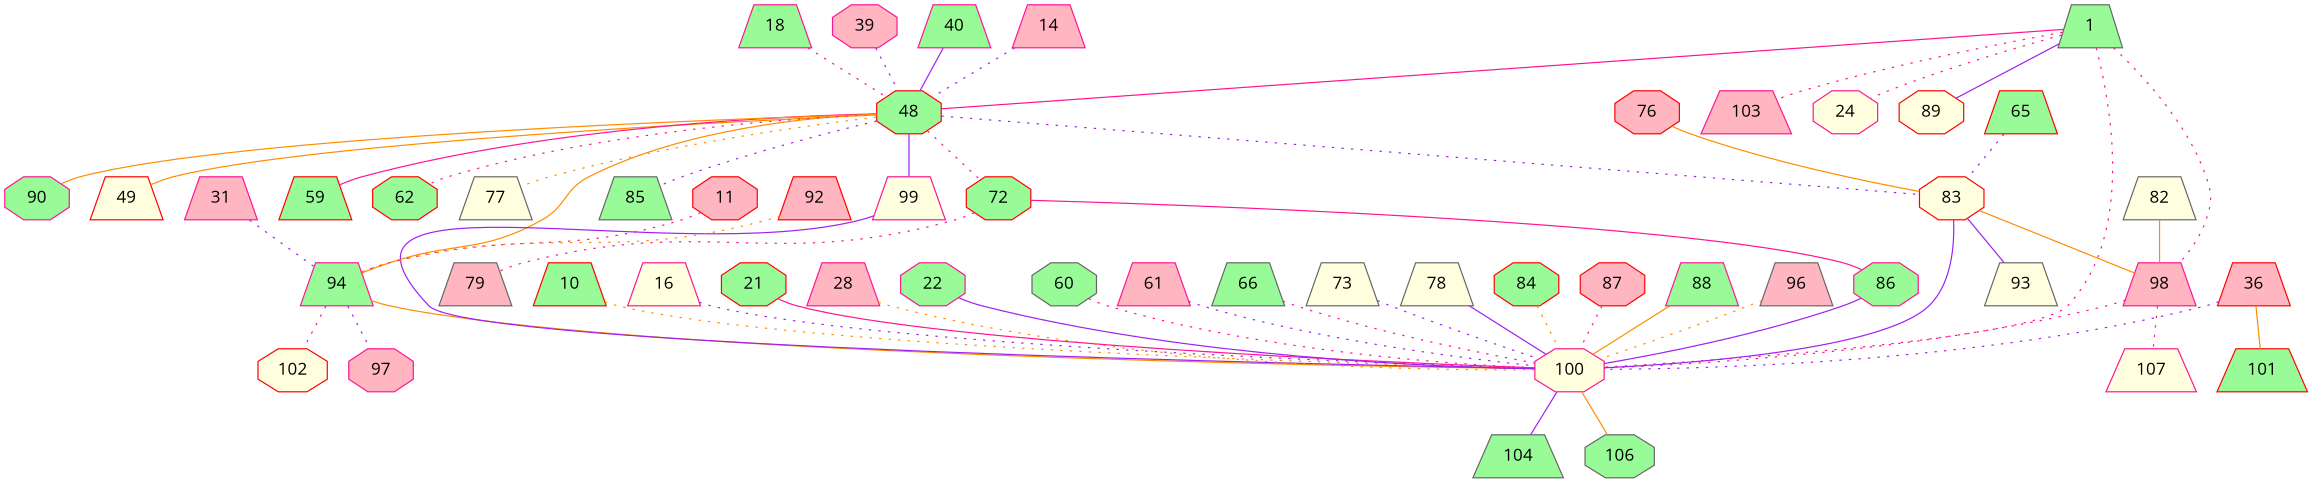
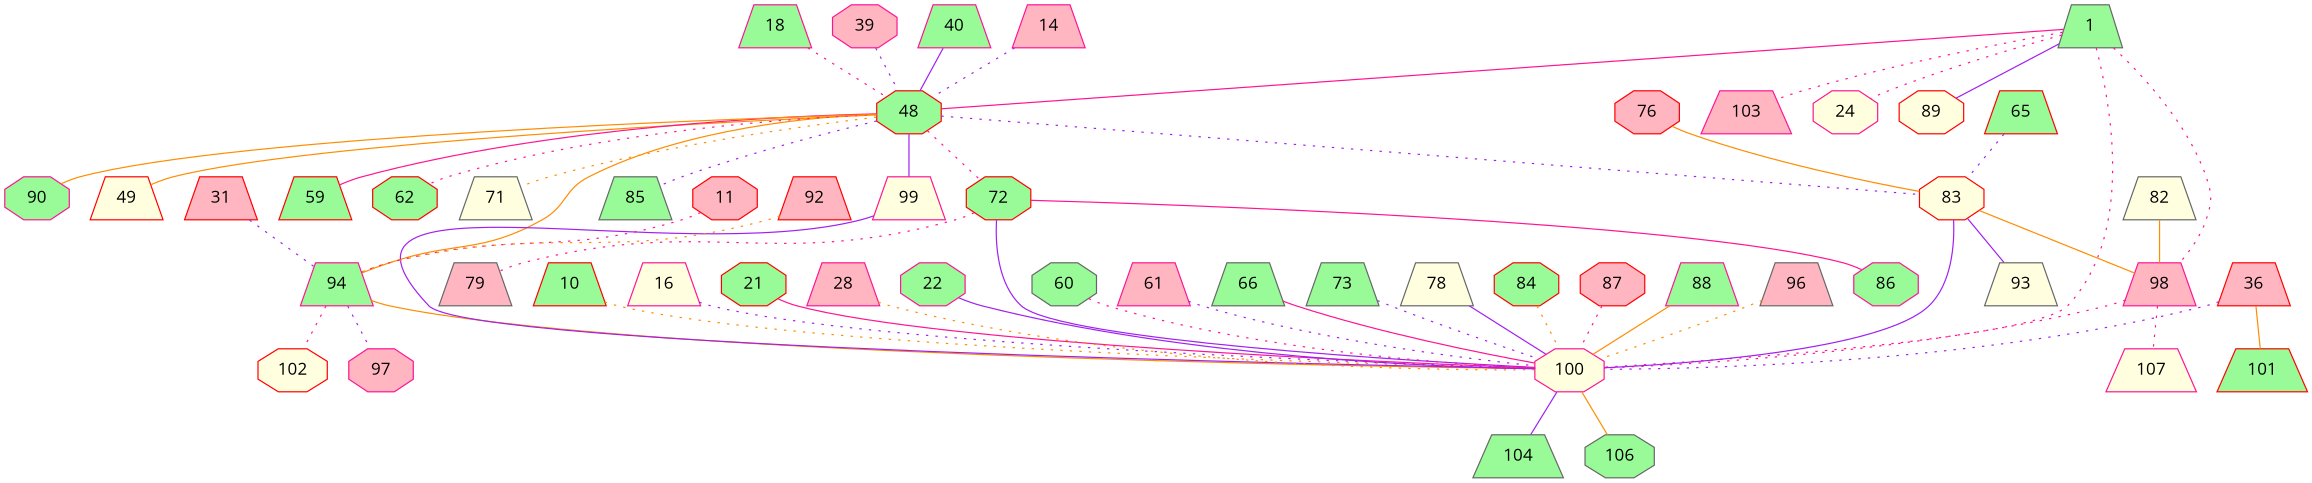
(221, 198) -> (221, 198)
(496, 198) -> (496, 198)
(1343, 284) -> (1343, 284)
(1408, 336) -> (1408, 336)
(1734, 337) -> (1230, 345)
